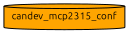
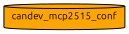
(64, 17) -> (64, 17)
